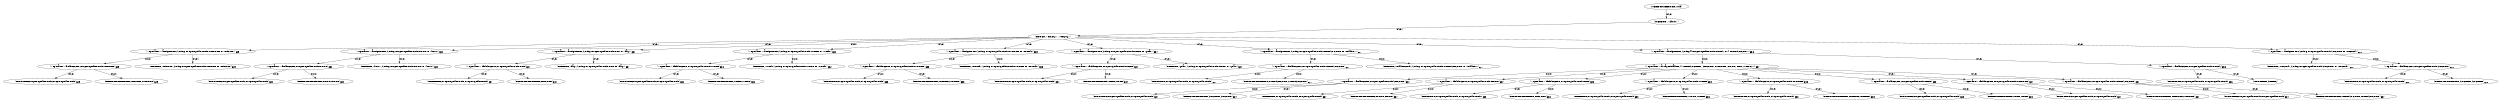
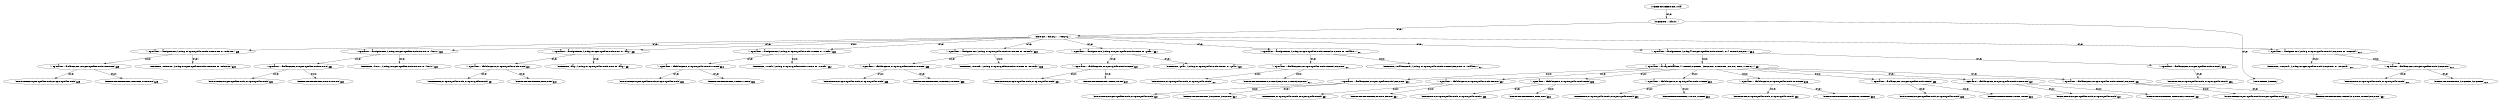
(2229, 74) -> (1987, 23)
